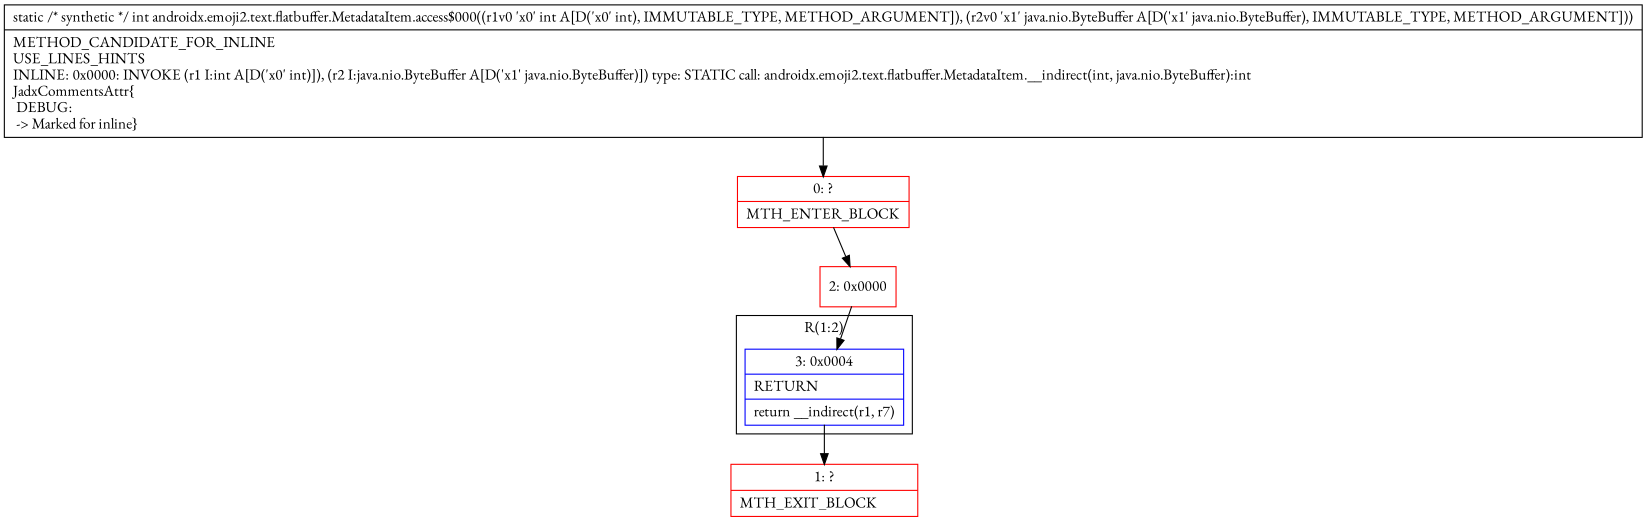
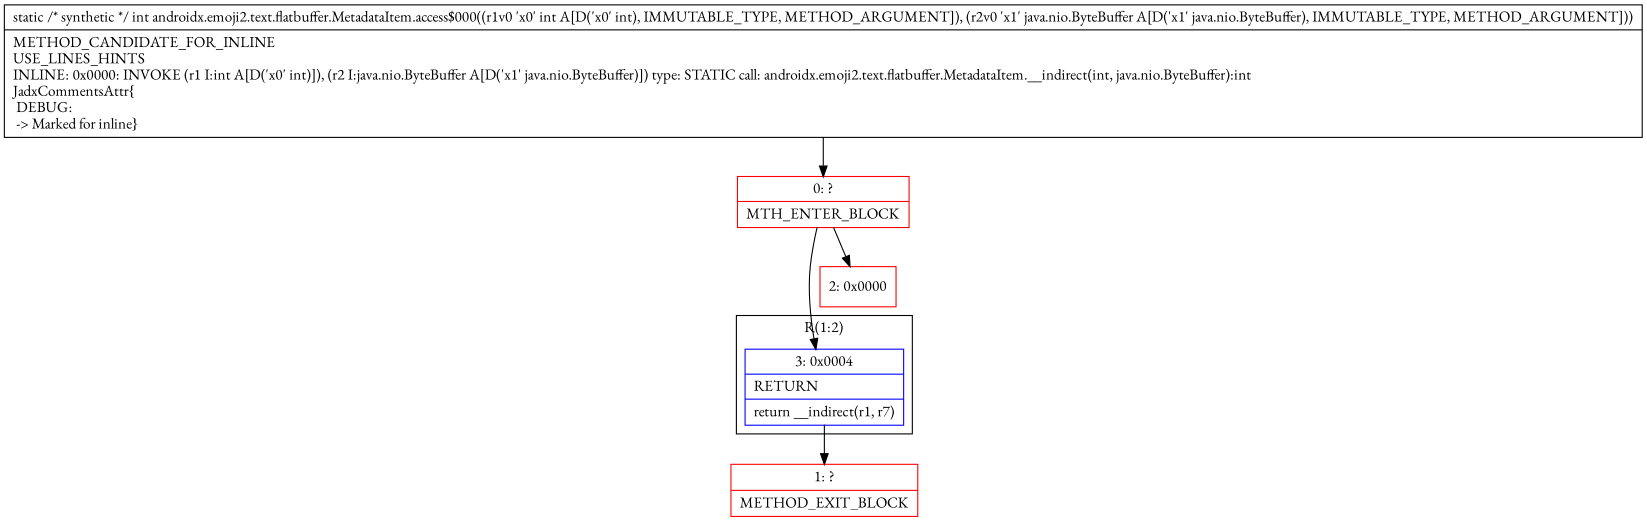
(846, 323) -> (809, 283)
(809, 503) -> (824, 503)
